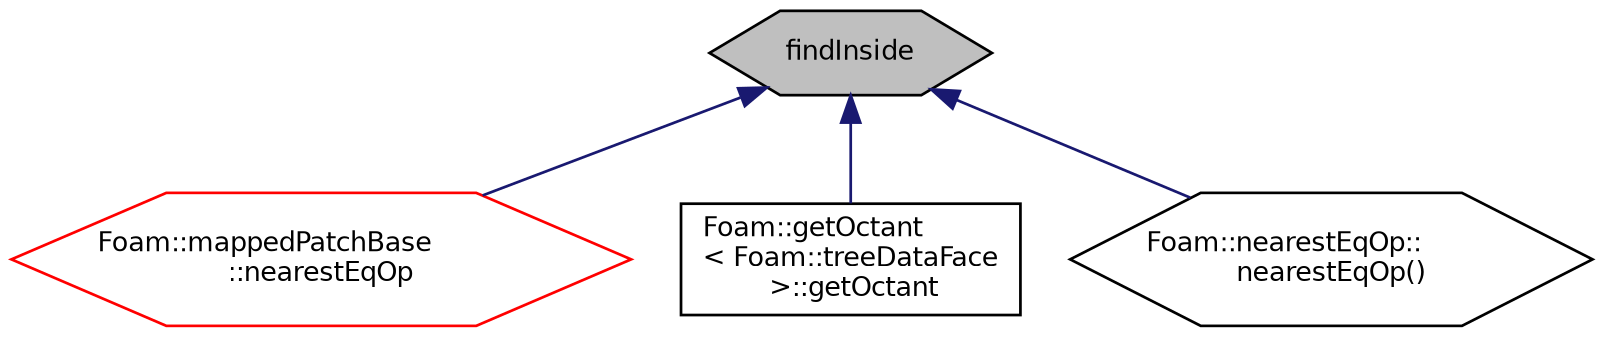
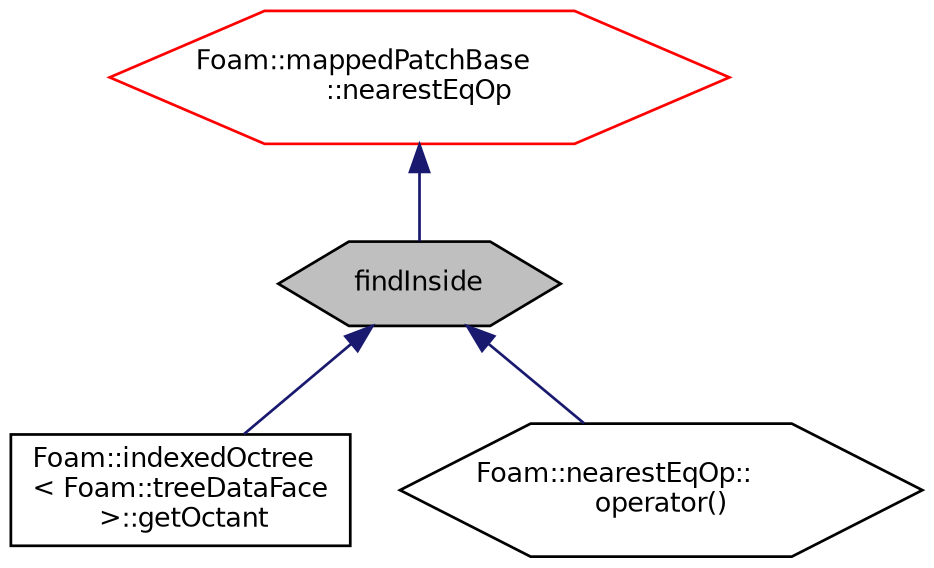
(612, 146) -> (420, 207)
(851, 259) -> (181, 490)
(1331, 259) -> (661, 490)
